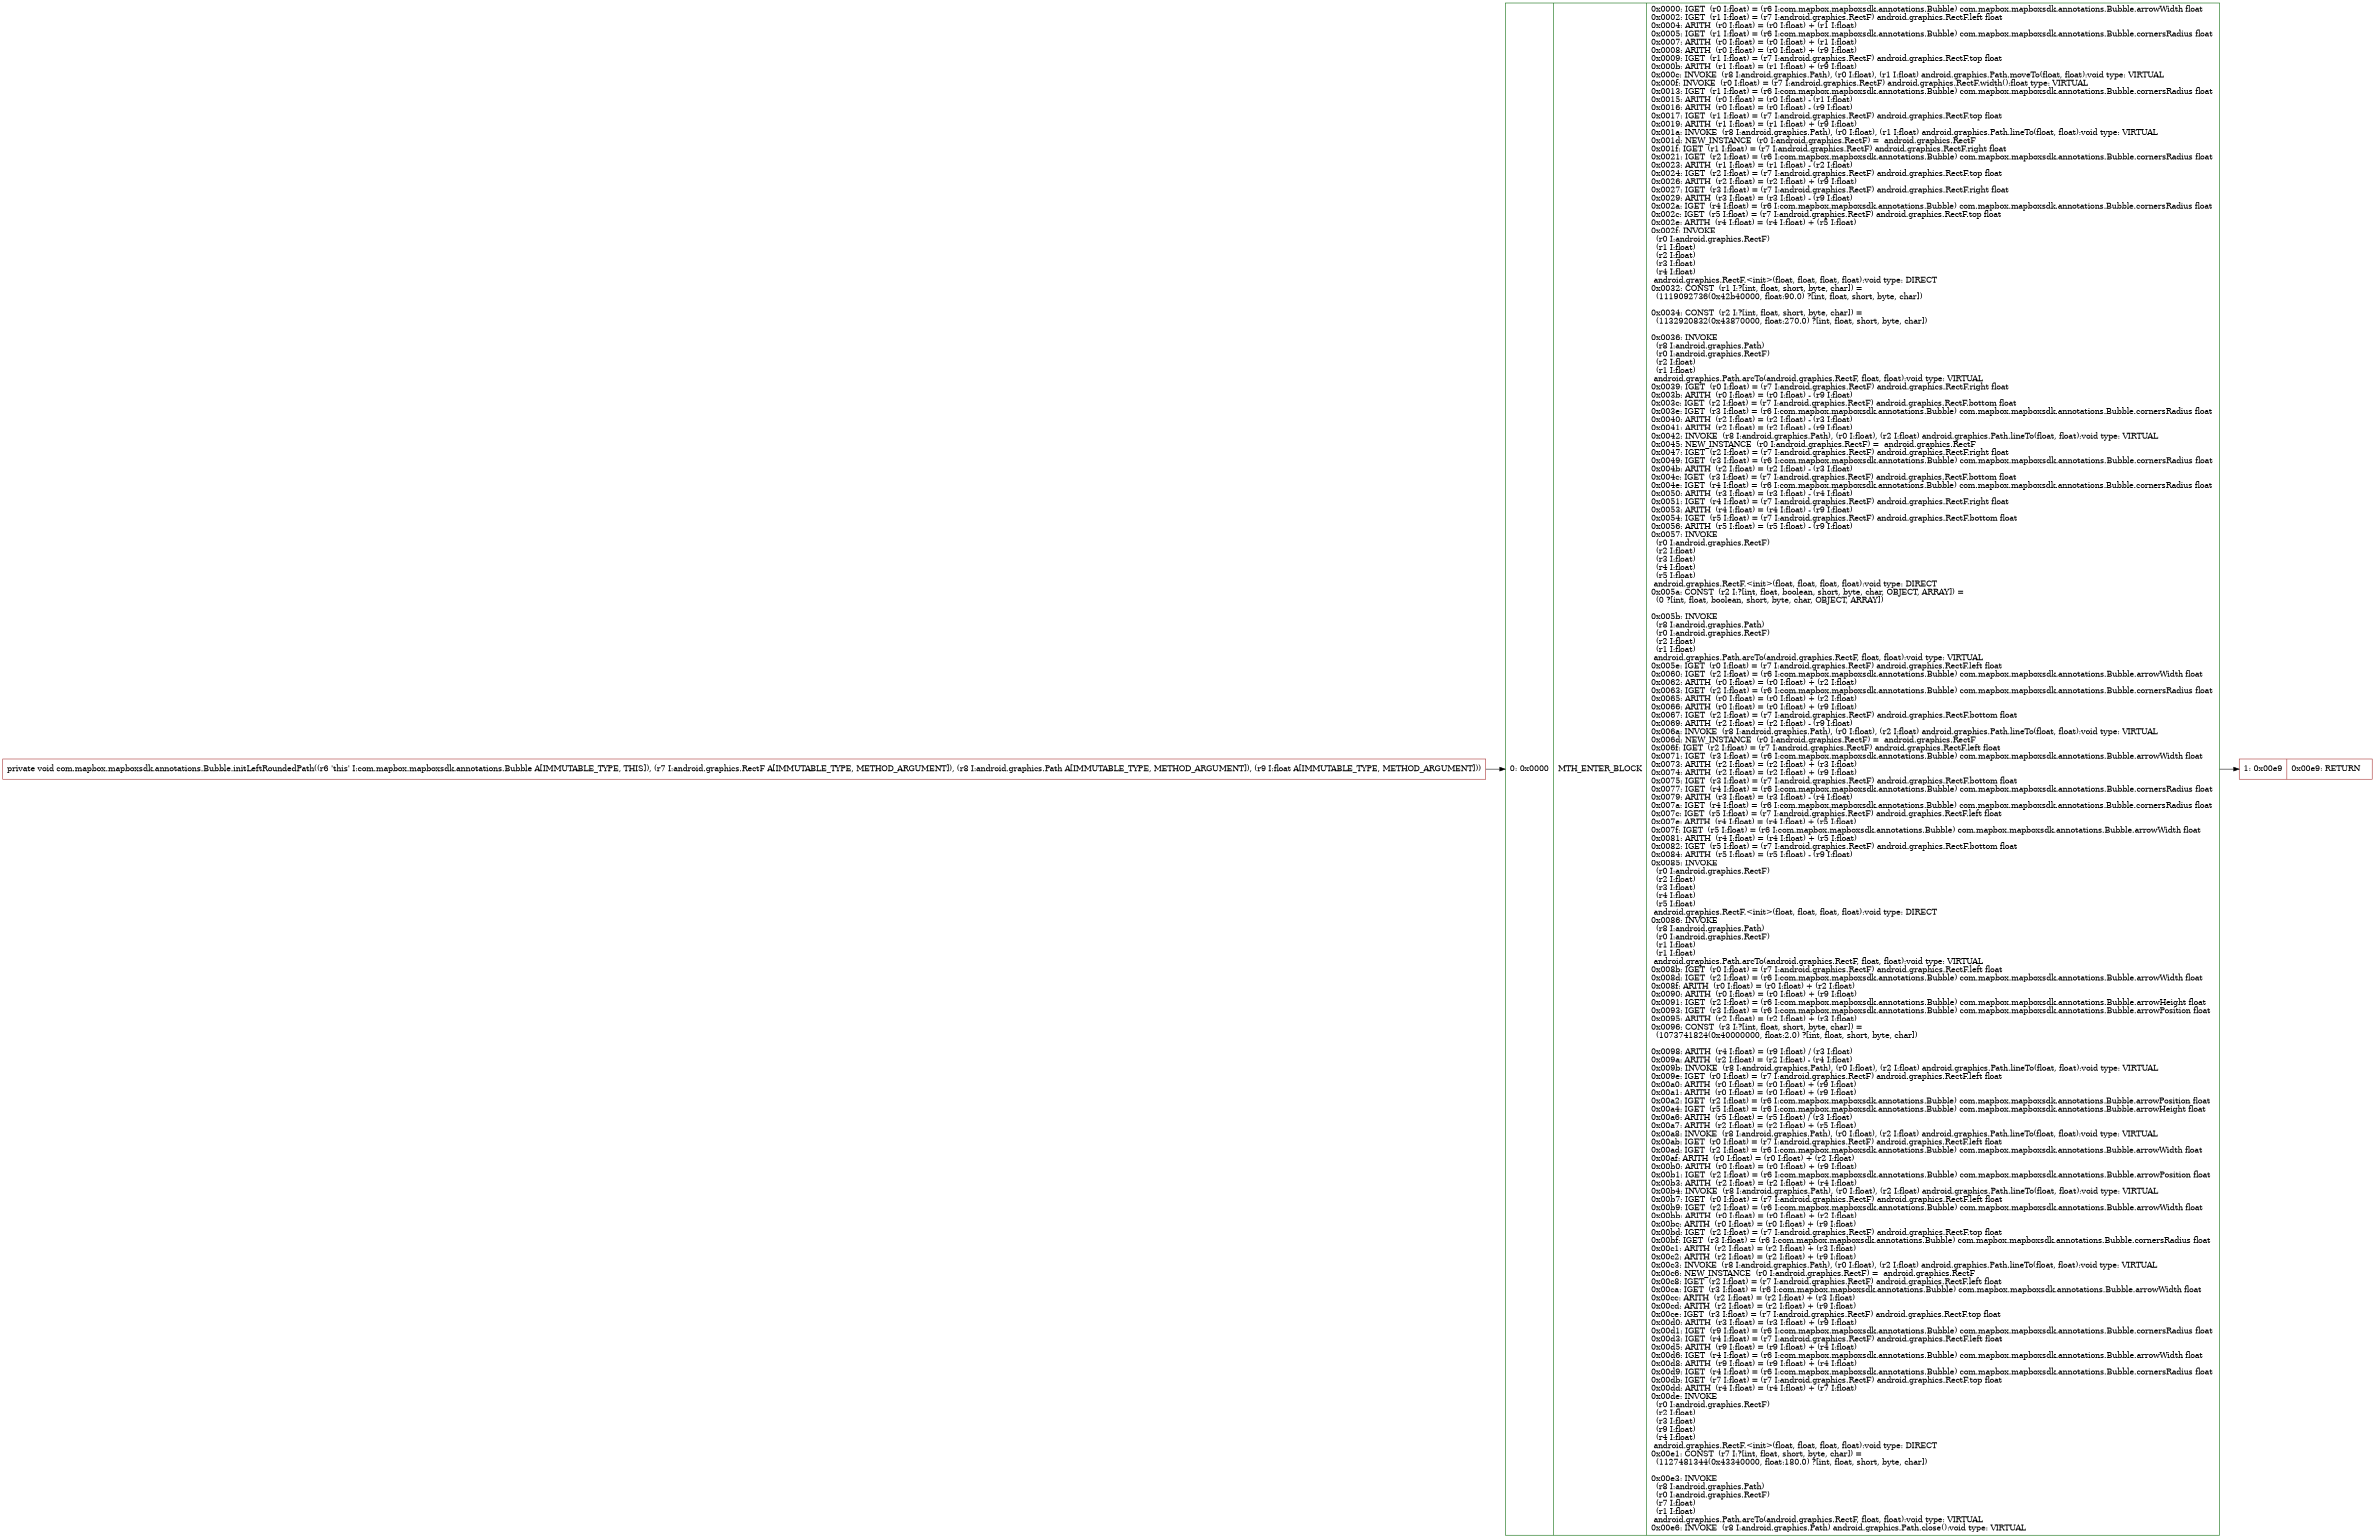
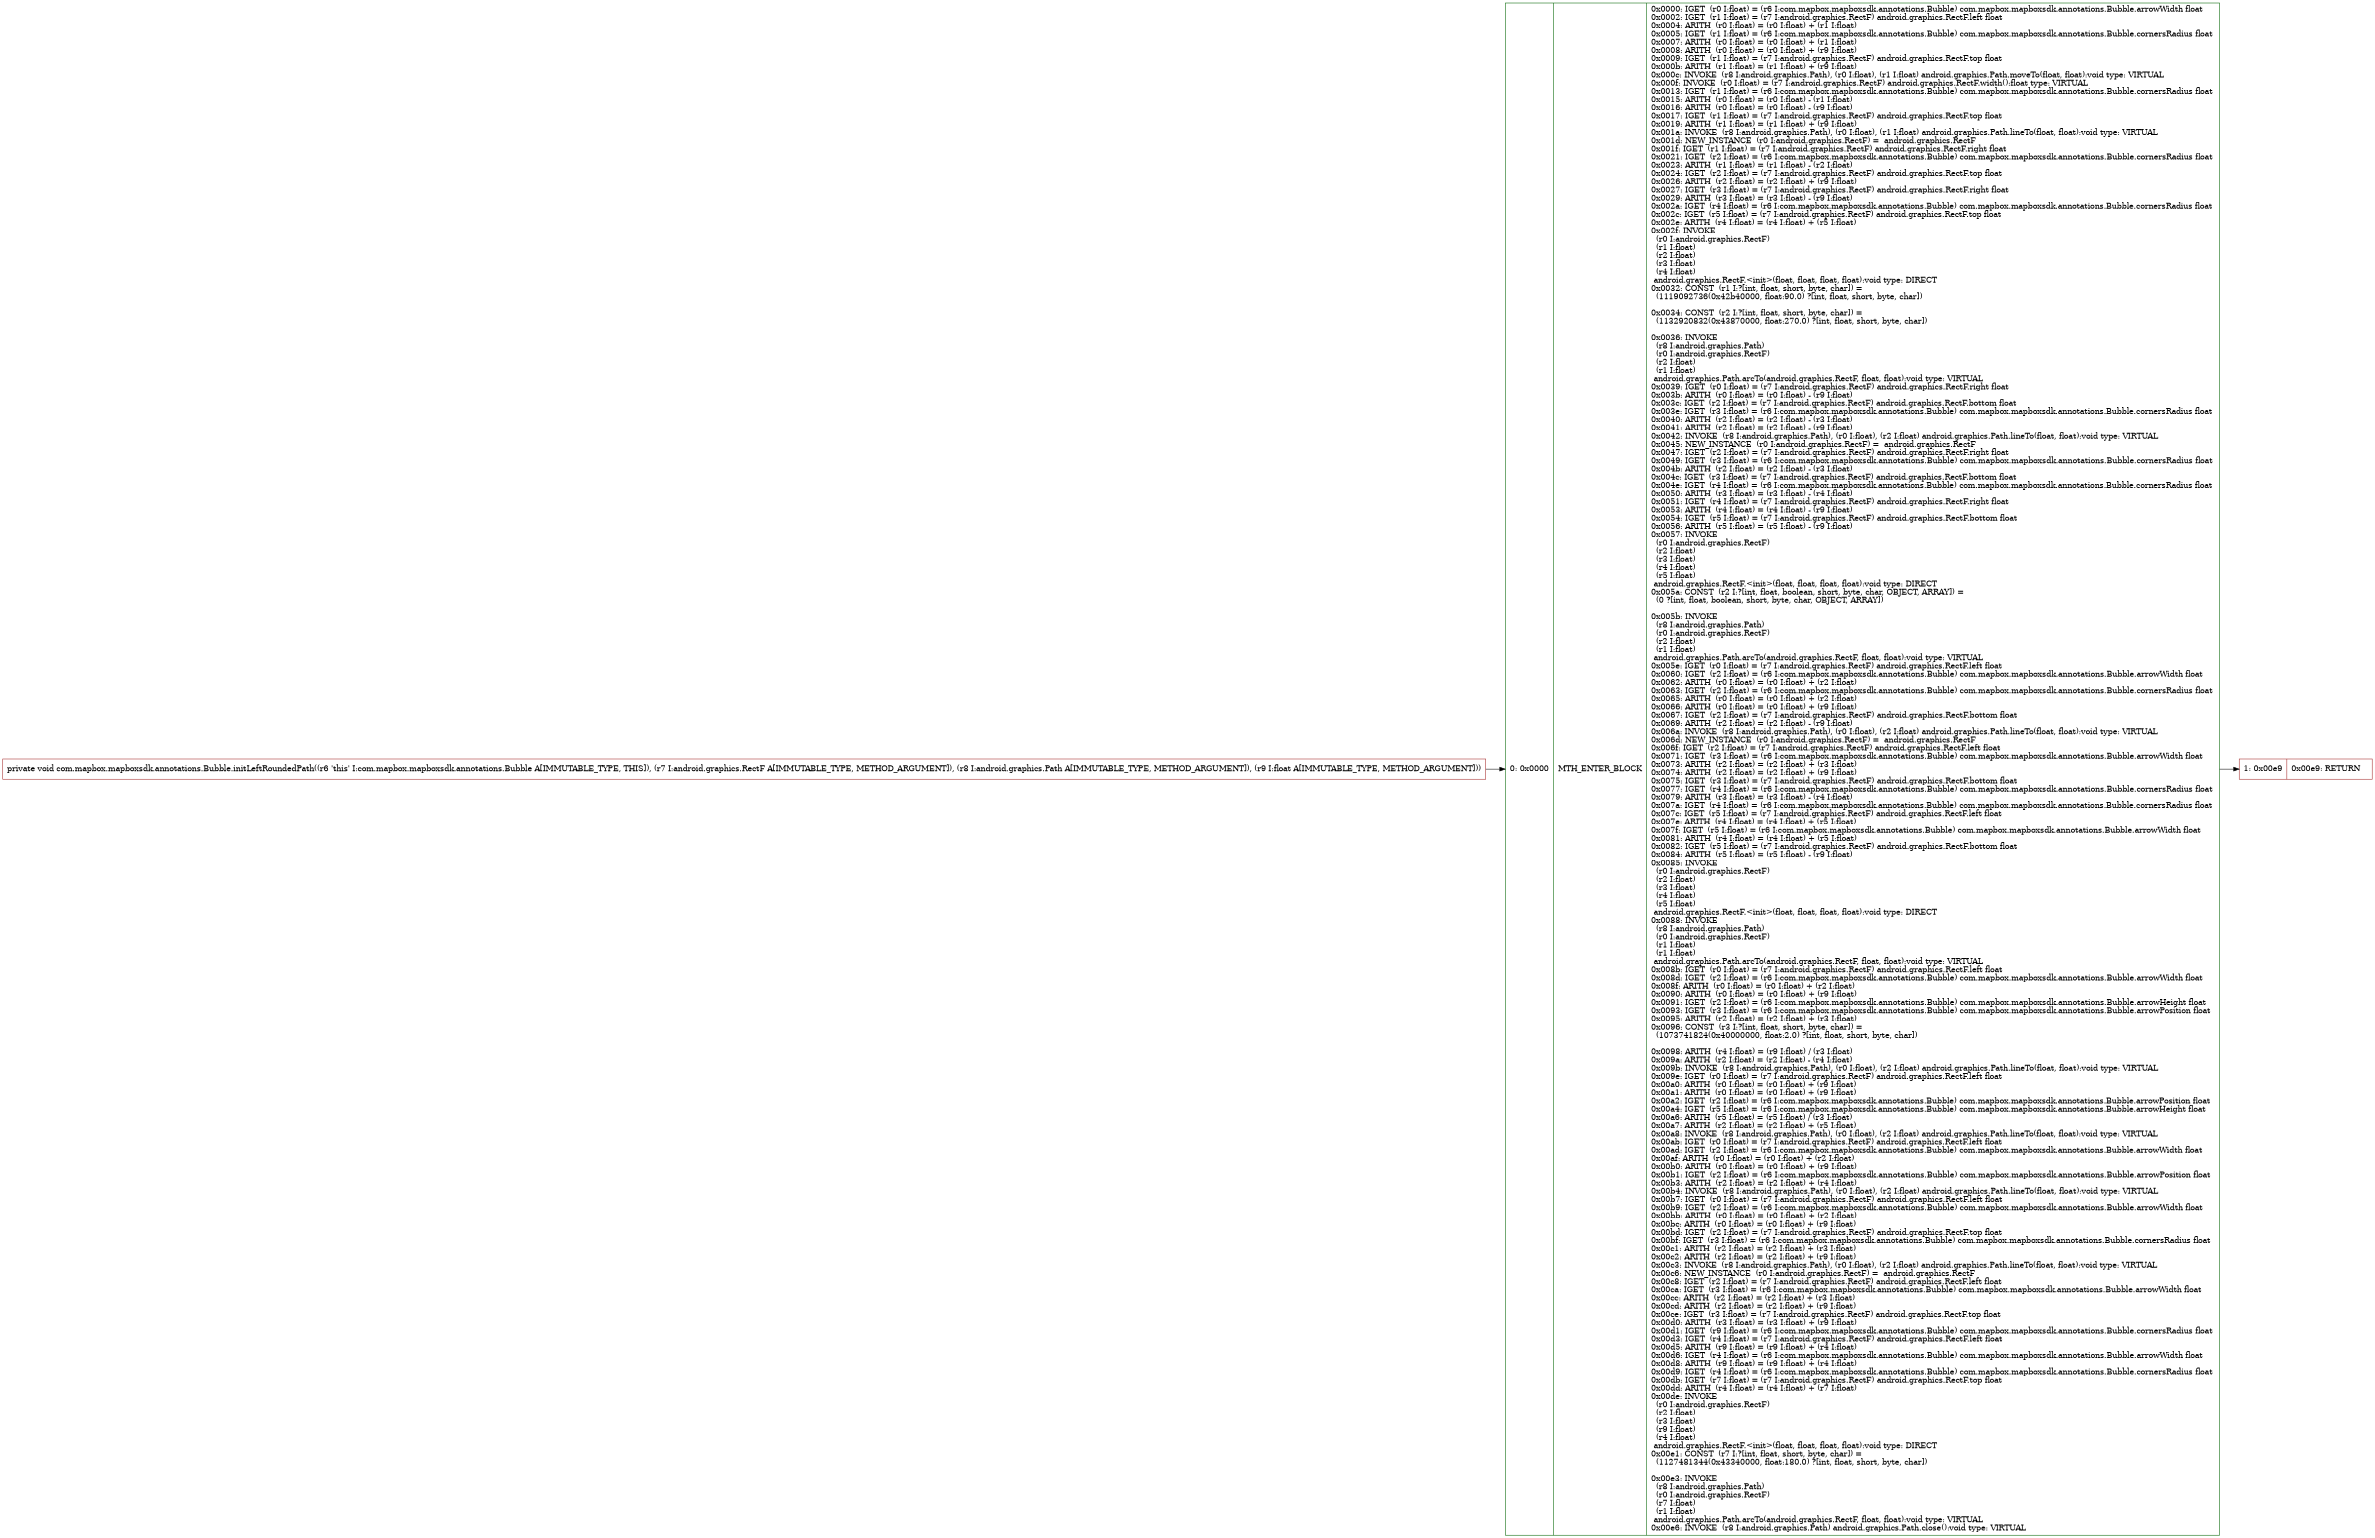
(1687, 921) -> (1687, 921)
